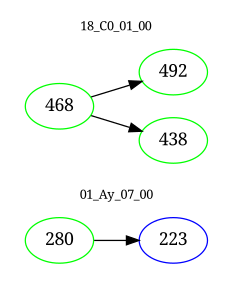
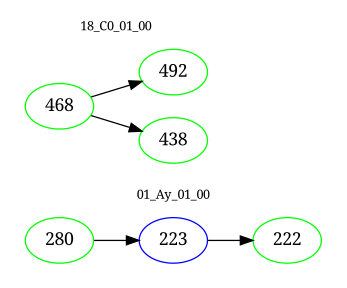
(116, 195) -> (173, 195)
none -> (287, 240)
